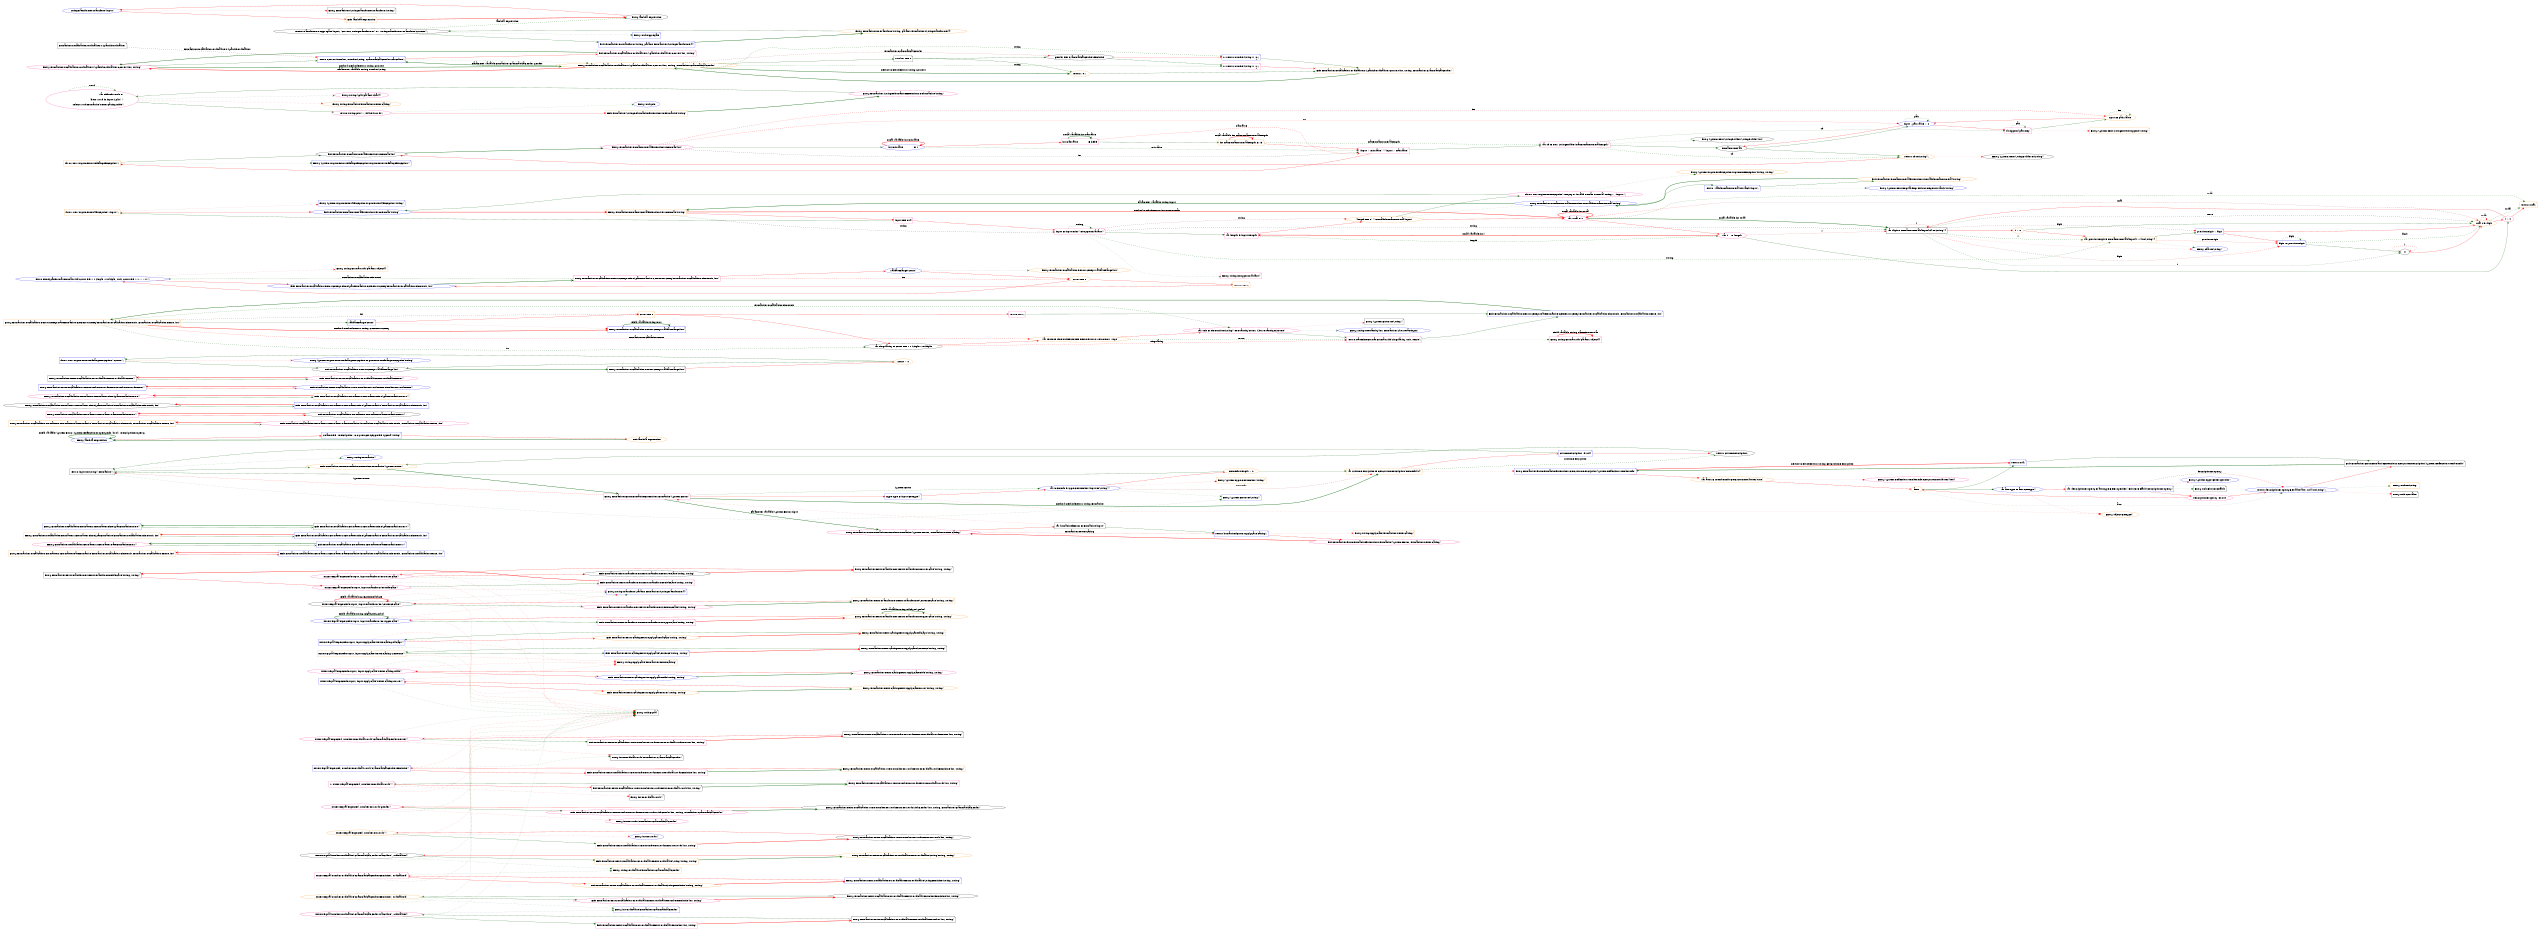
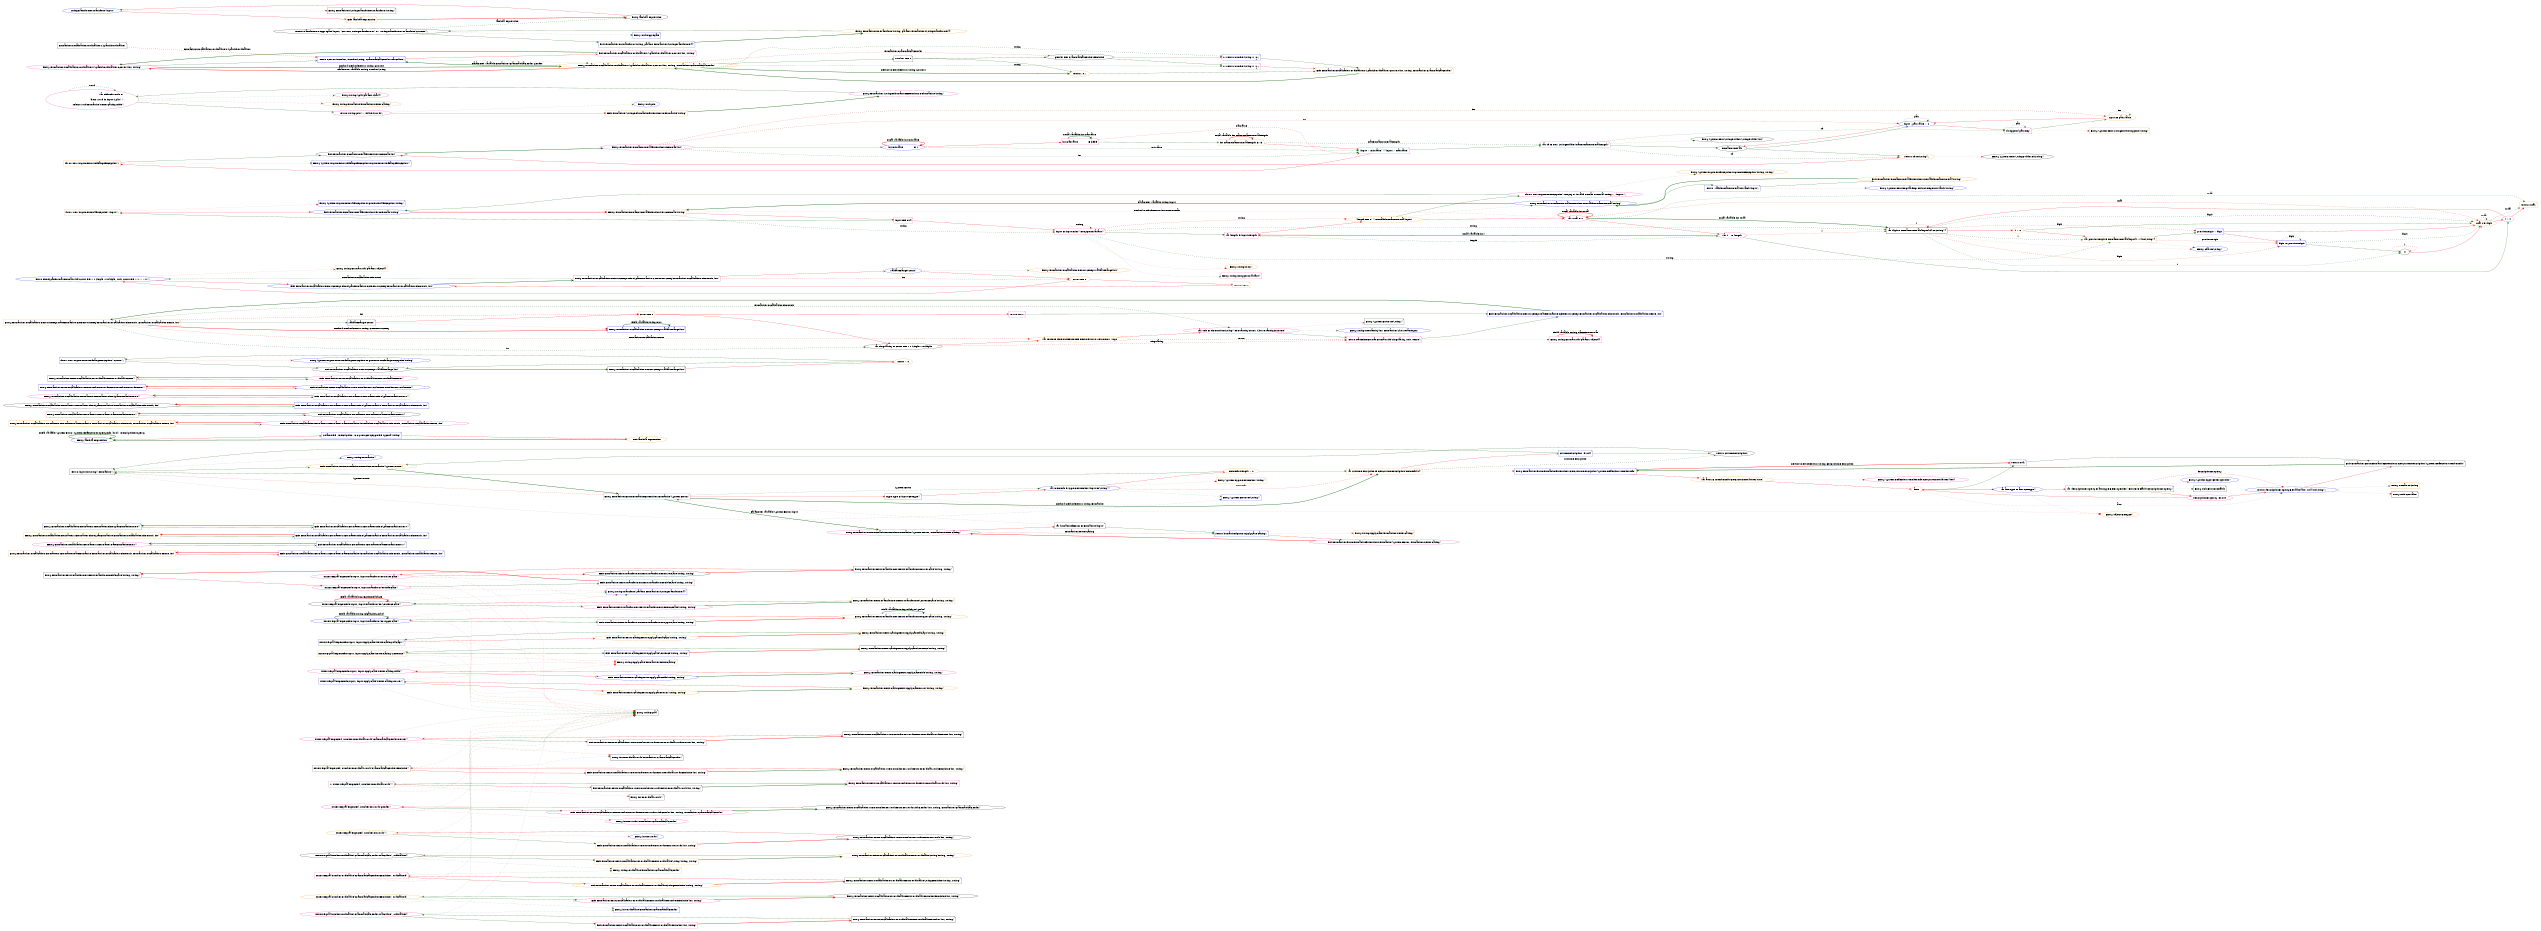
(1125, 212) -> (1125, 212)
(2210, 215) -> (2210, 215)
none -> (1241, 267)
(2405, 485) -> (2405, 485)
